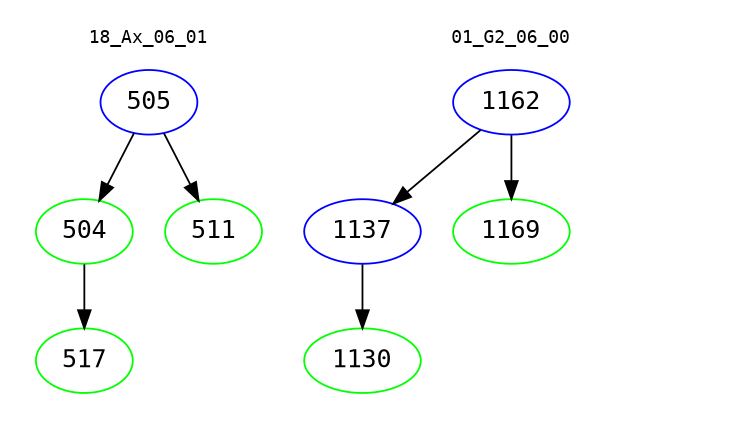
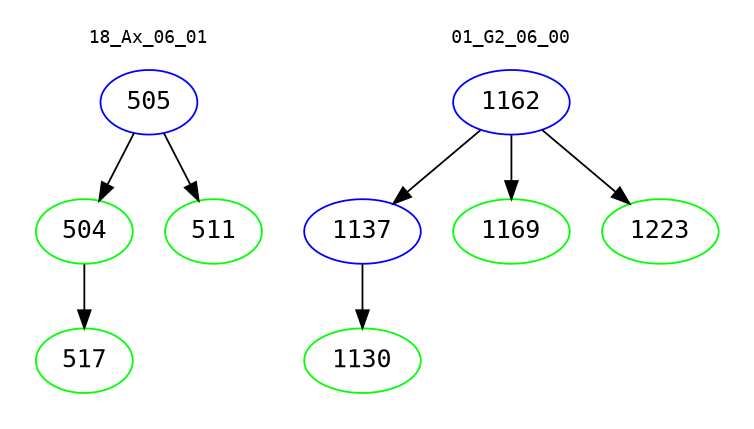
none -> (660, 231)
